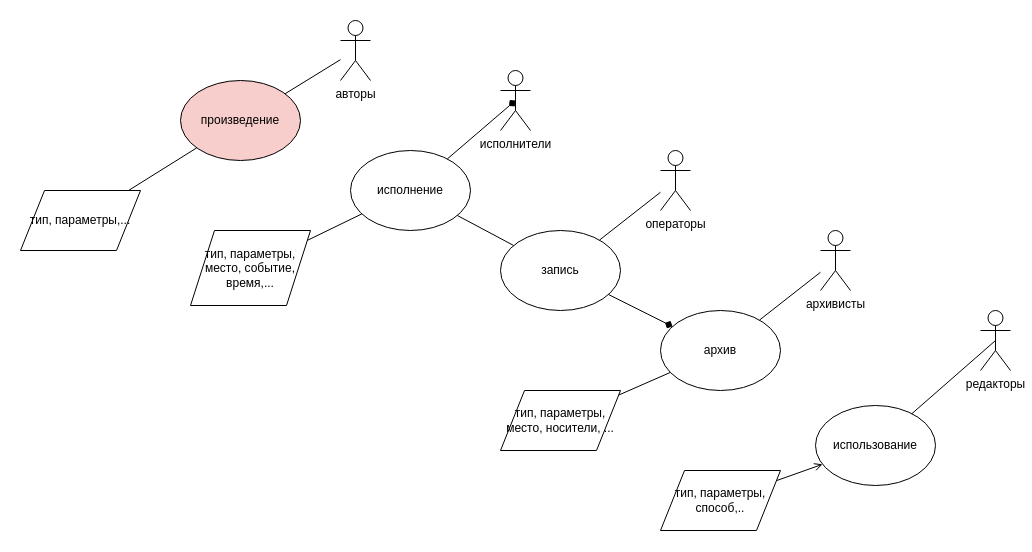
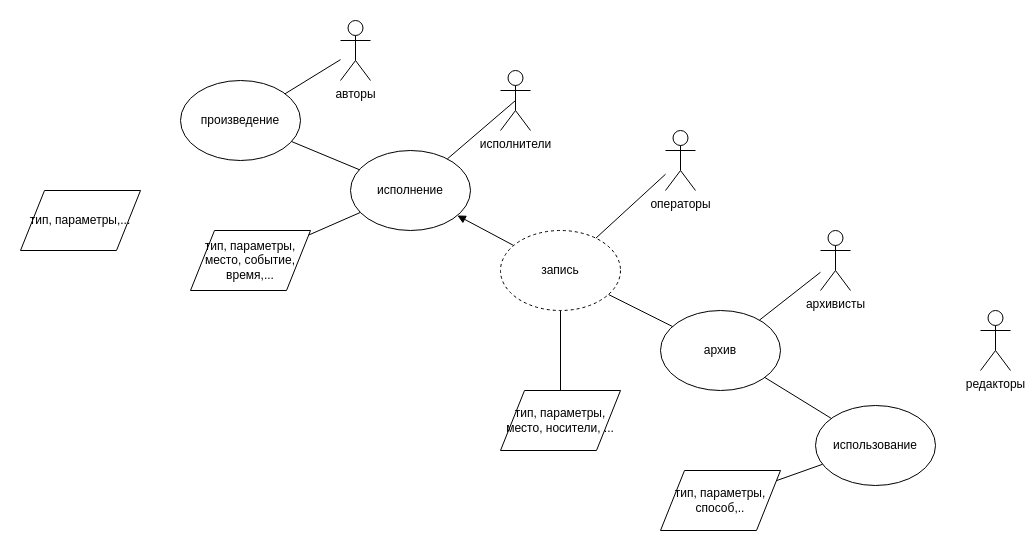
(509, 106) -> (510, 105)
(241, 121) -> (241, 121)
none -> (326, 156)
(163, 169) -> none
(676, 181) -> (681, 161)
(462, 218) -> (465, 220)
(251, 268) -> (251, 261)
(561, 271) -> (561, 271)
(665, 323) -> (668, 324)
(953, 378) -> none
(645, 384) -> (561, 351)
none -> (798, 398)
(817, 466) -> (818, 466)
